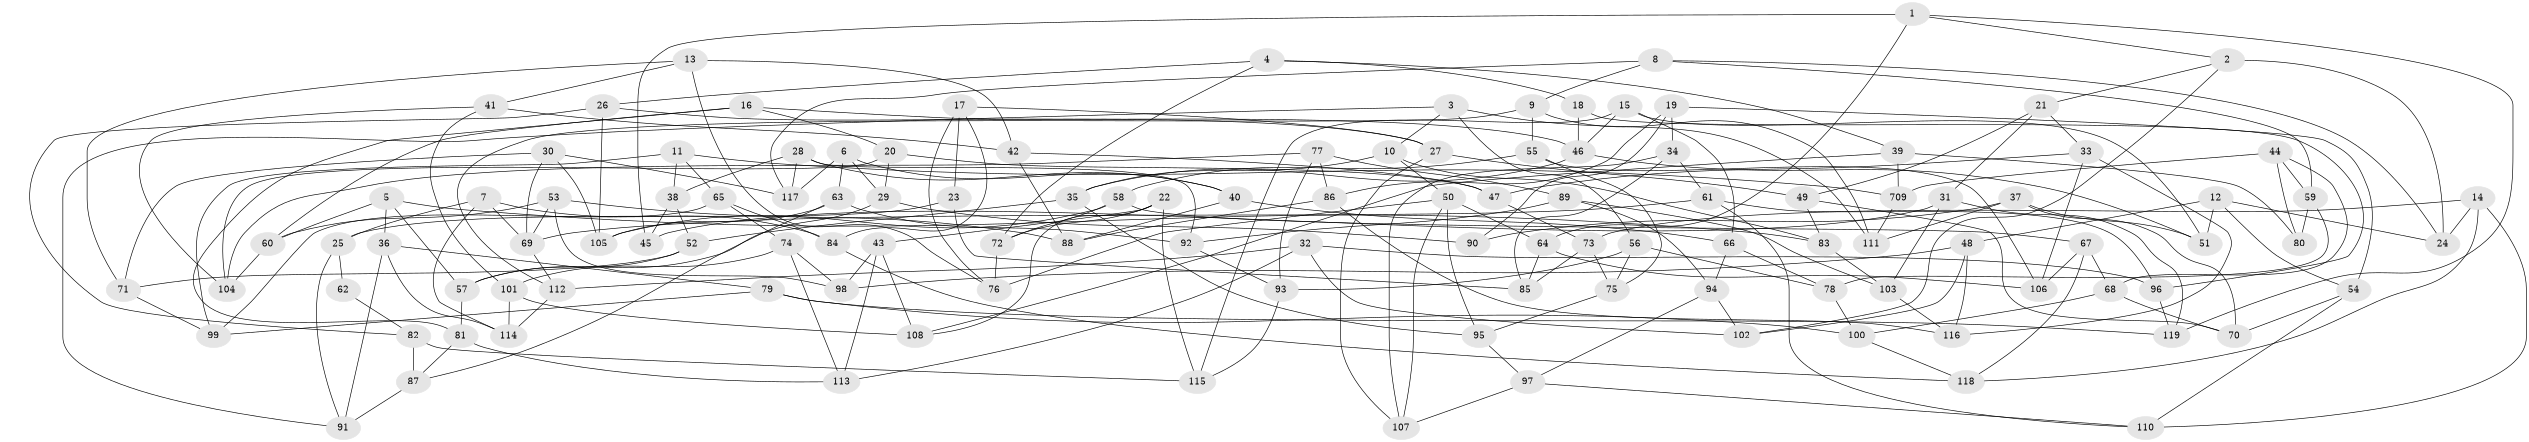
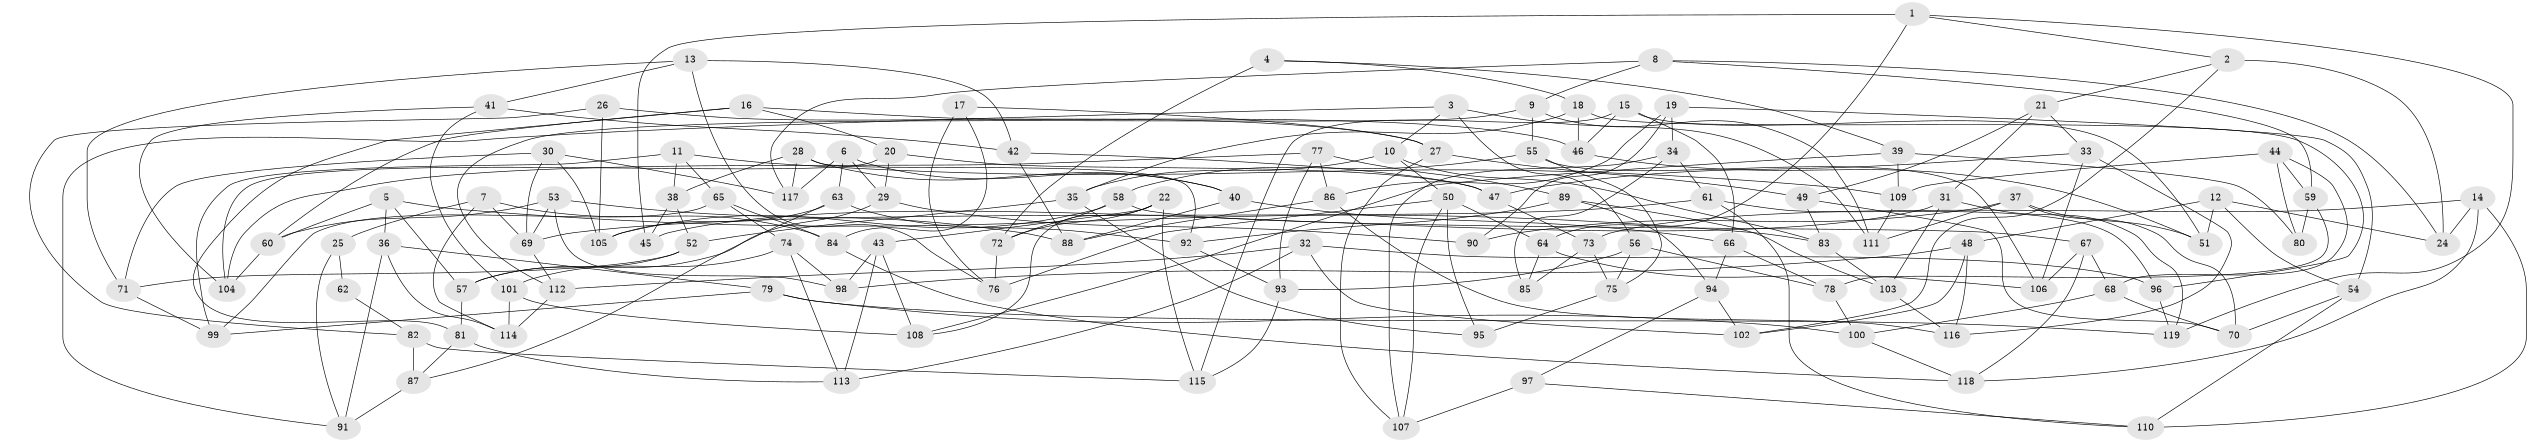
(919, 81) -> none
(1338, 176) -> (1323, 133)
(954, 198) -> none
(1898, 198) -> (1898, 198)
(1507, 362) -> none
